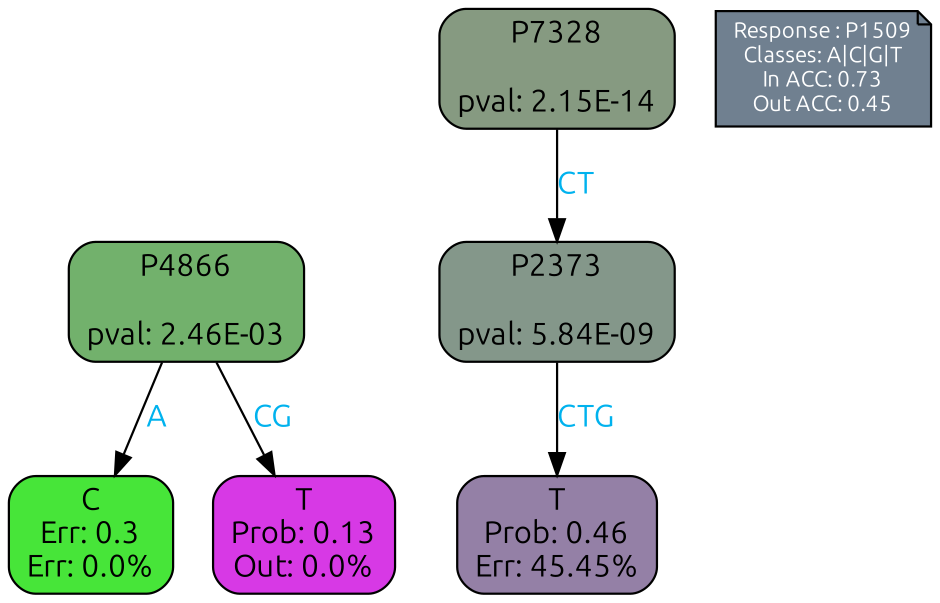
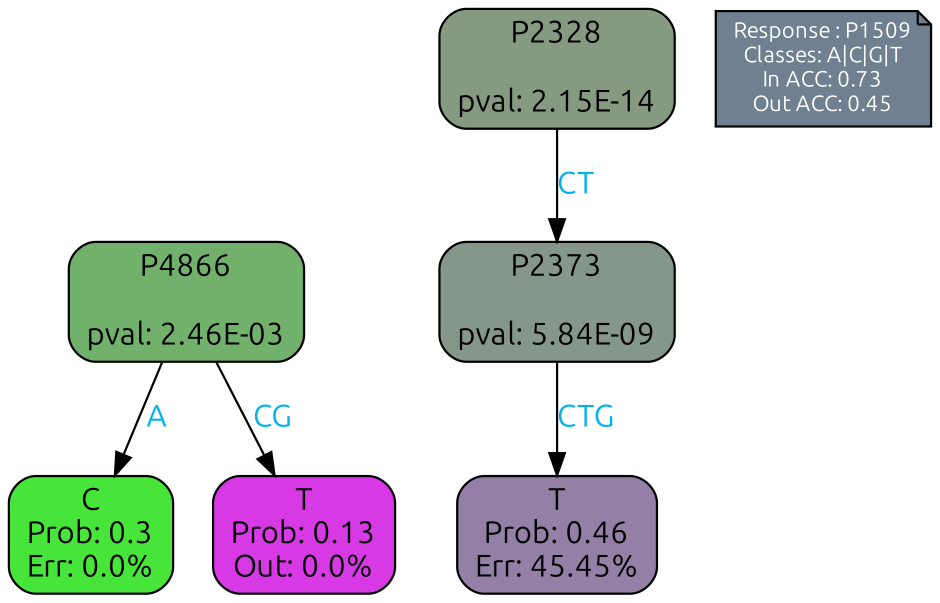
(557, 69) -> (557, 69)
(91, 535) -> (91, 535)
